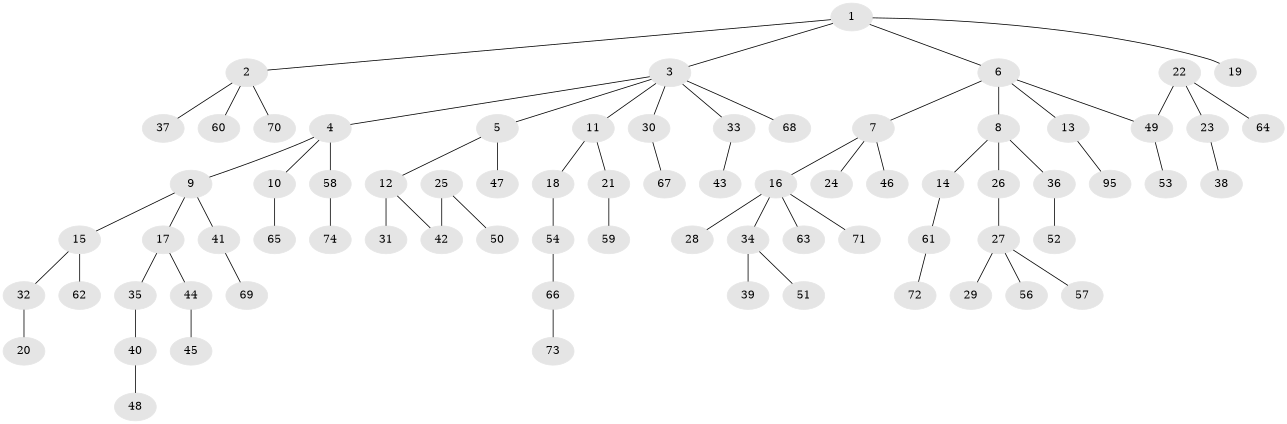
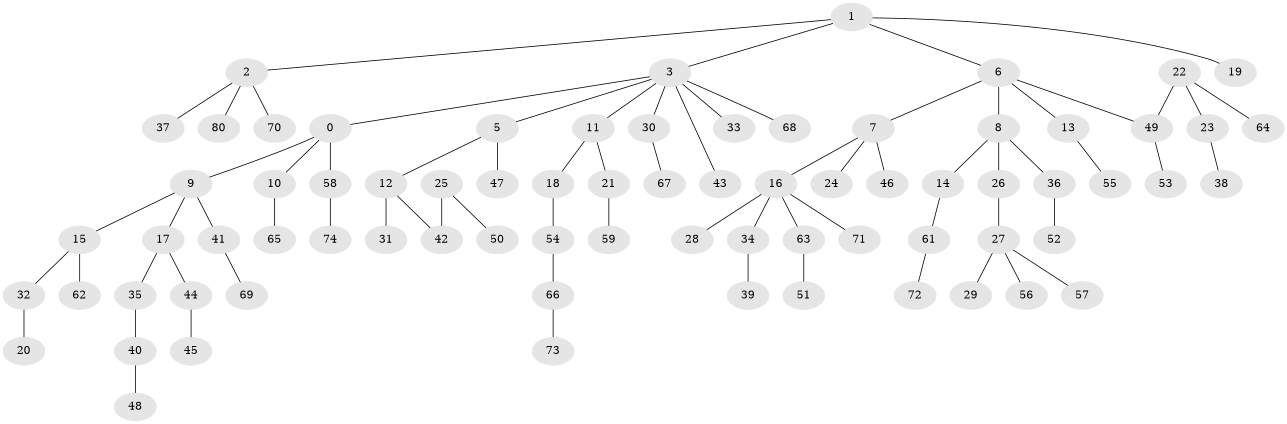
(219, 128) -> (219, 128)
(330, 128) -> (330, 128)
(727, 156) -> (695, 128)
(1110, 184) -> (1110, 184)
(776, 268) -> (804, 268)
